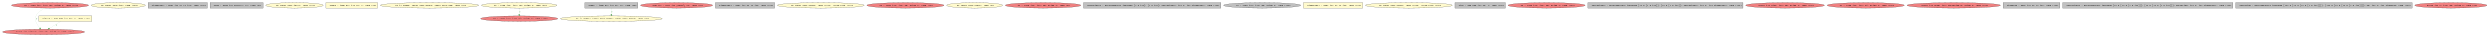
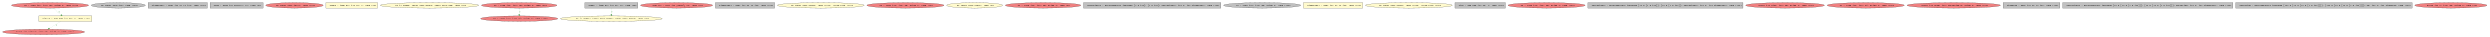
(118, 5) -> (118, 5)
(294, 5) -> (294, 5)
(519, 5) -> (519, 5)
(36, 17) -> (57, 11)
